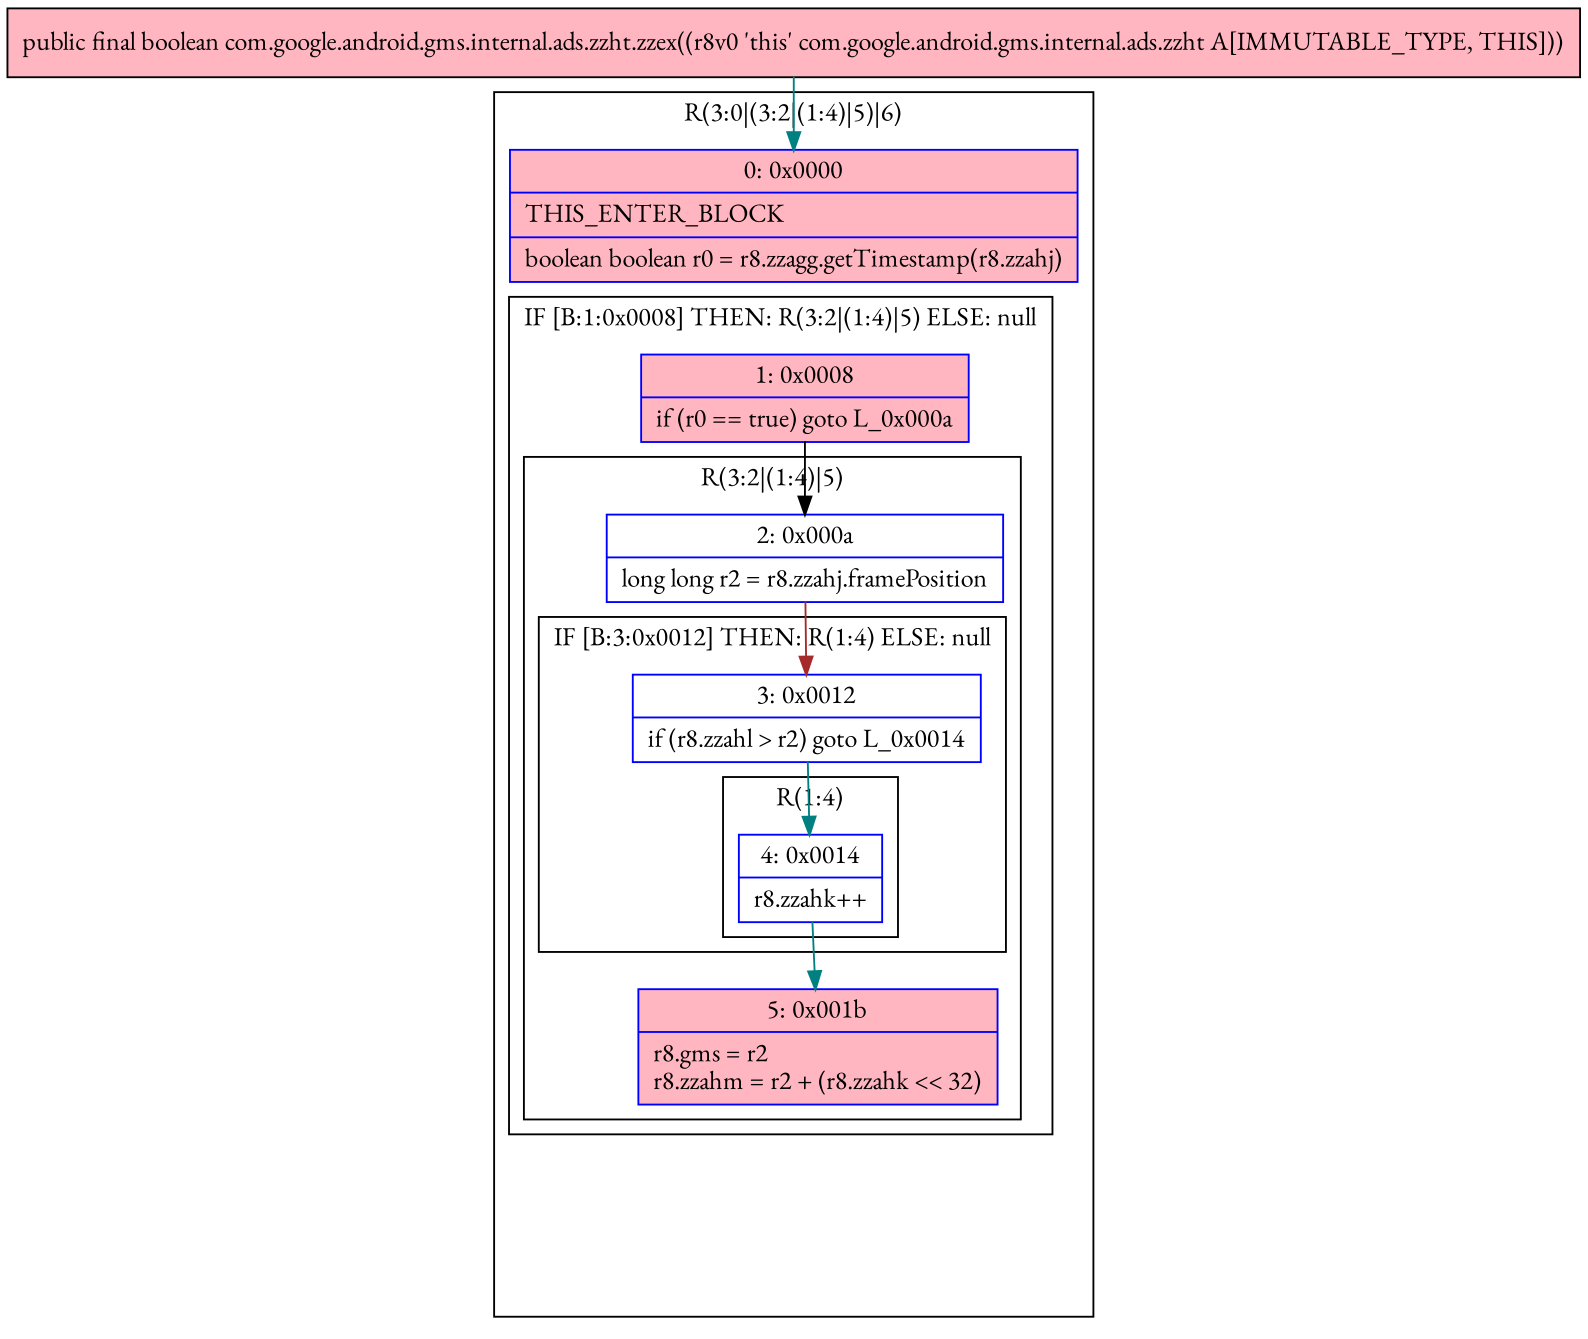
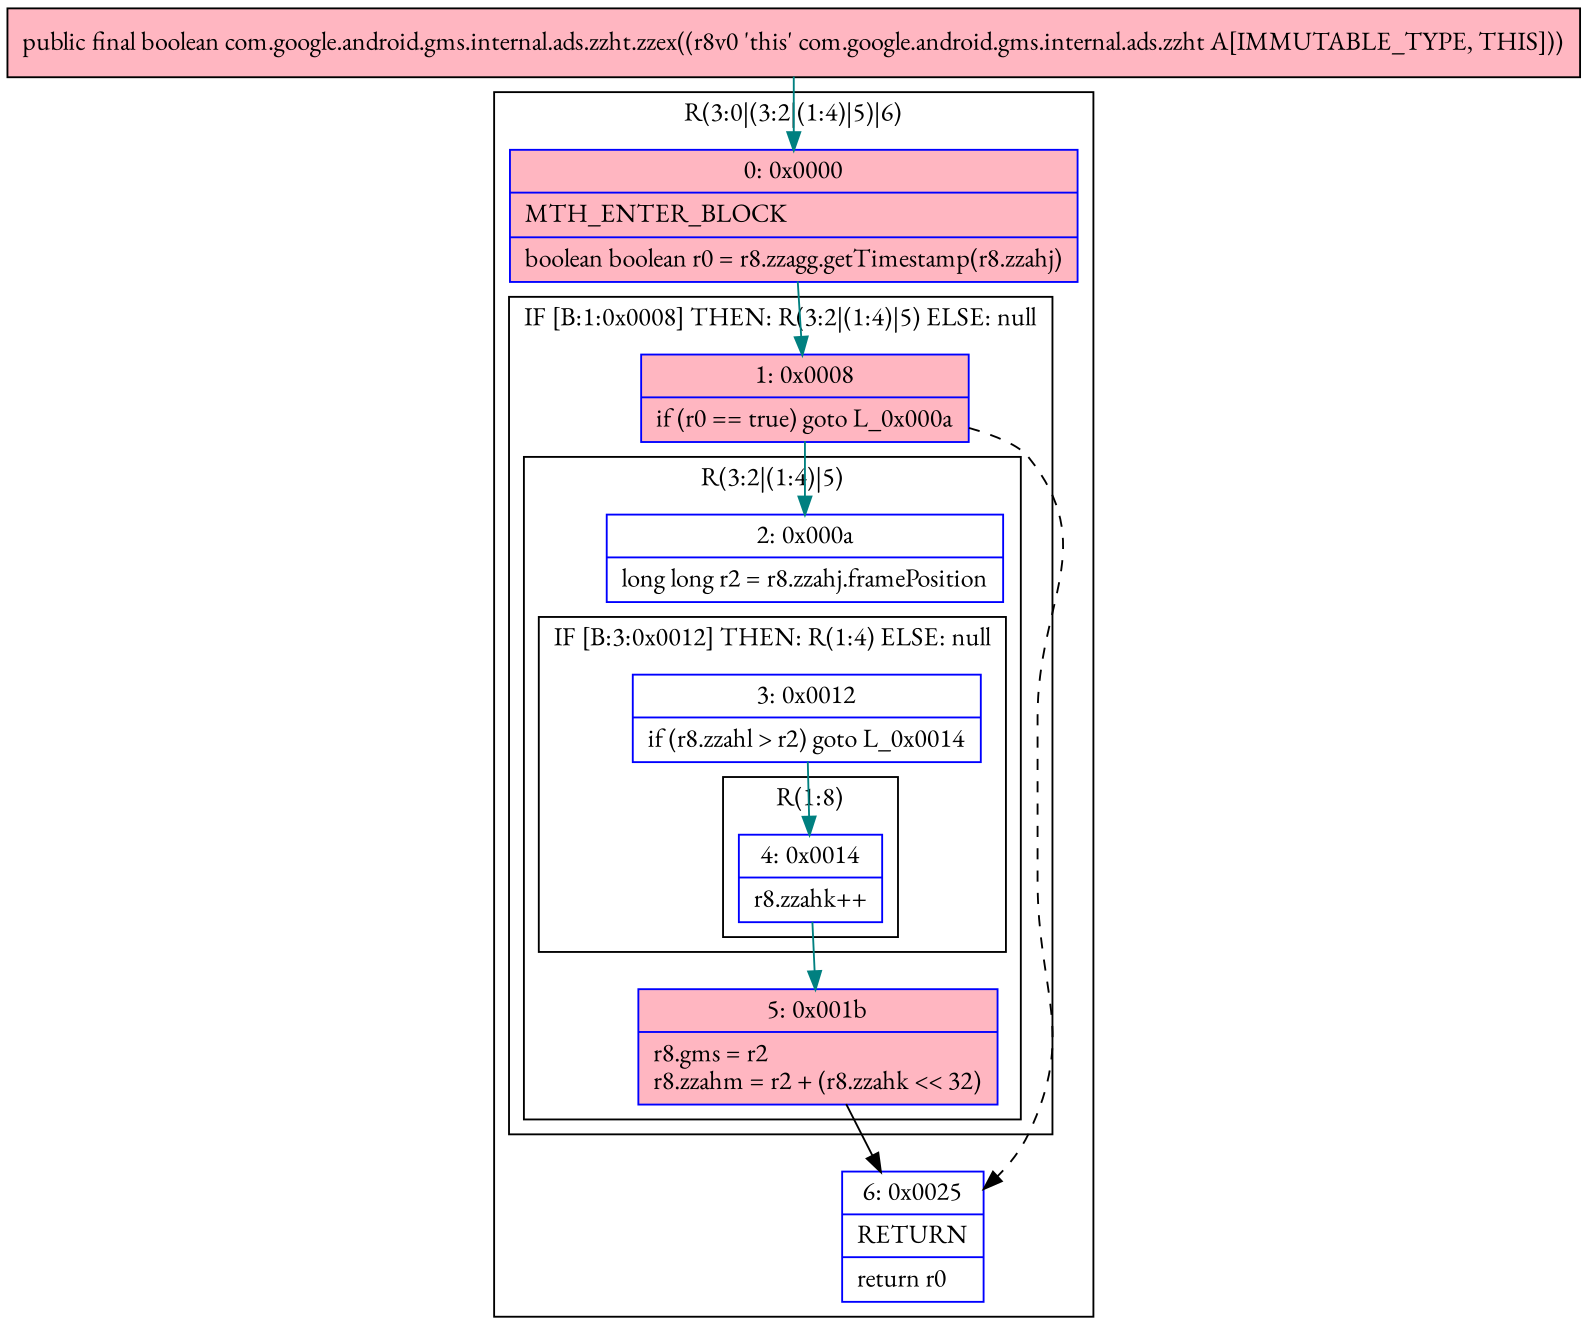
(655, 214) -> (657, 214)
none -> (799, 309)
(805, 469) -> (805, 469)
(806, 629) -> none
(811, 798) -> (811, 798)
none -> (913, 1237)
